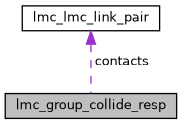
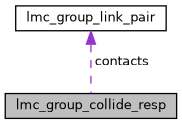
(91, 18) -> (91, 18)
